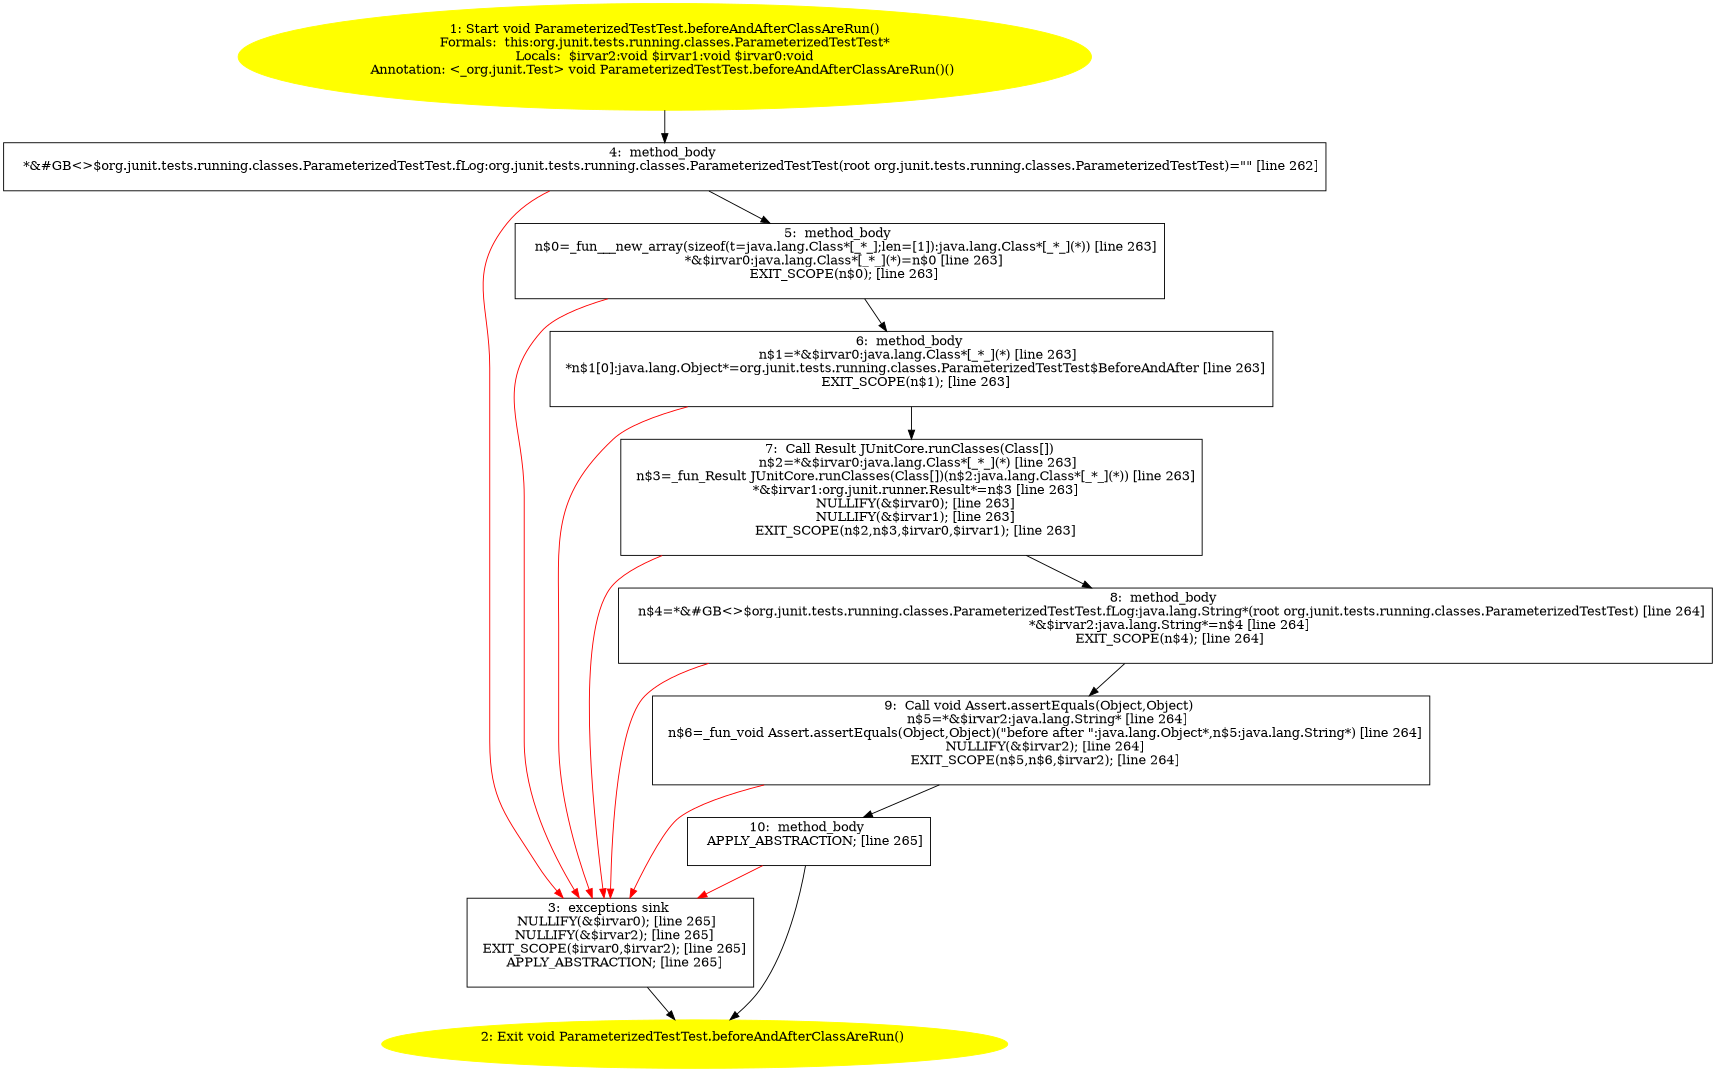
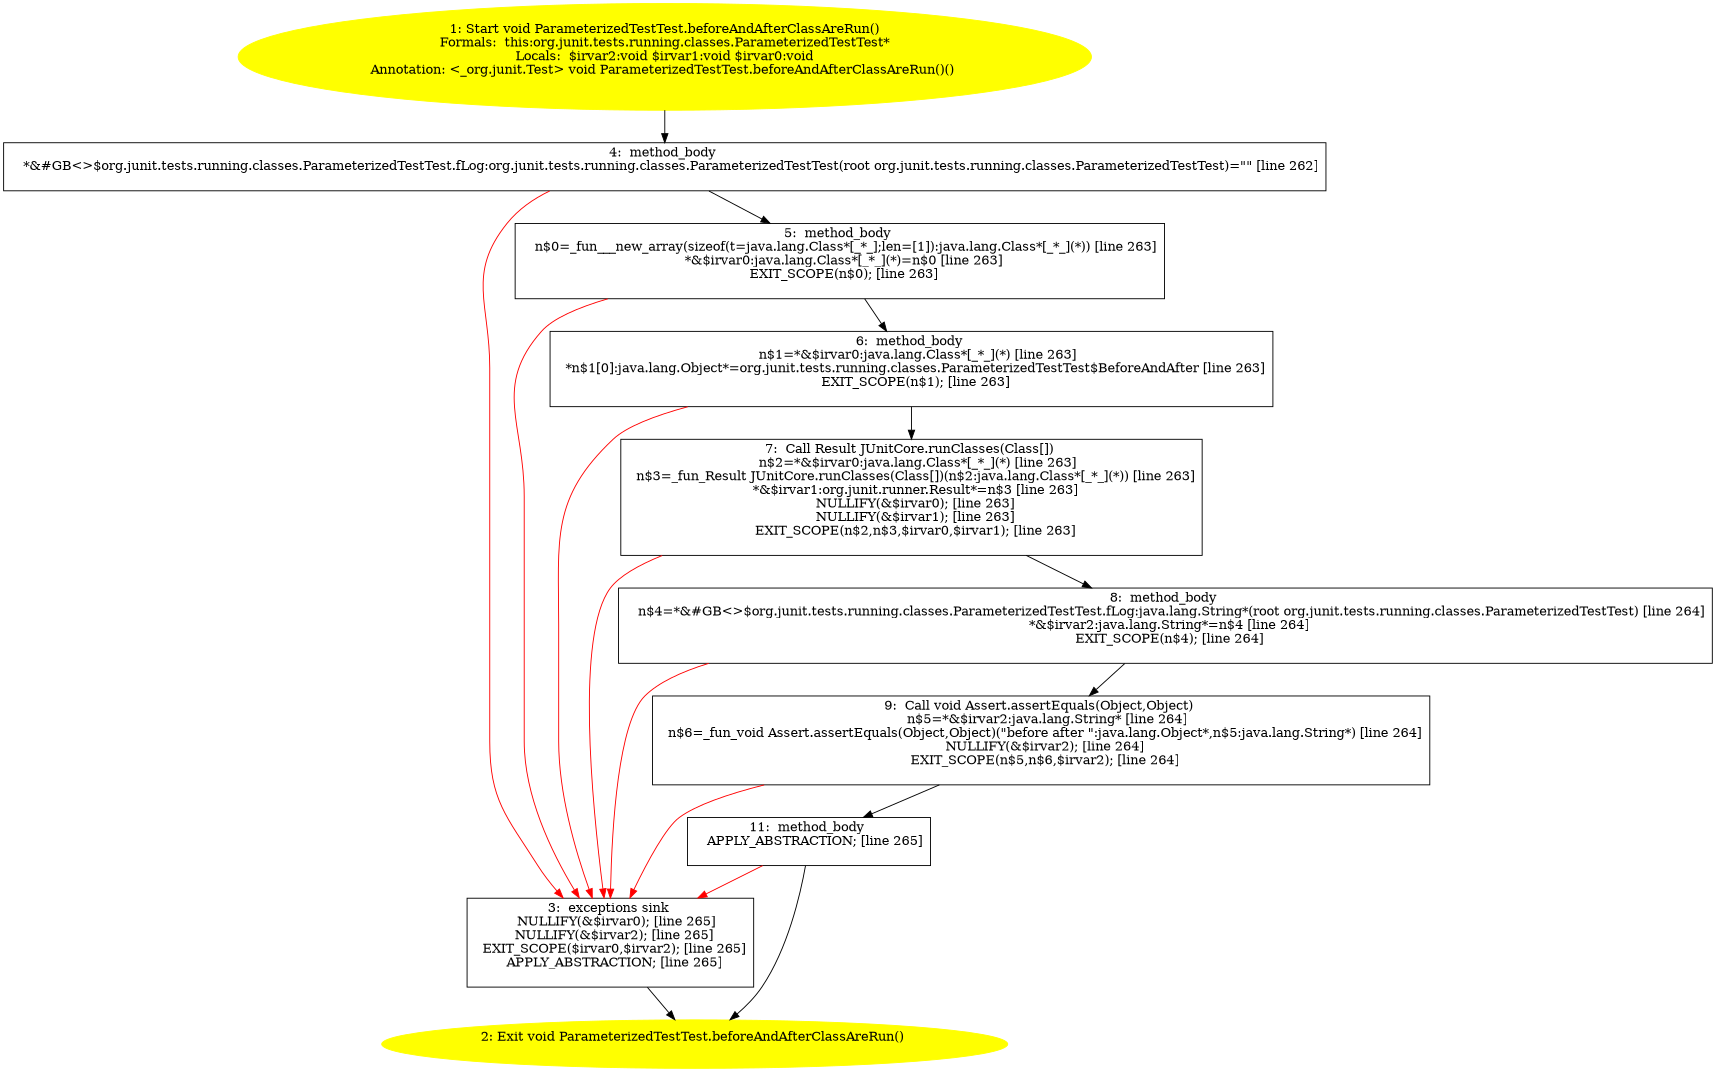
(809, 842) -> (809, 842)
